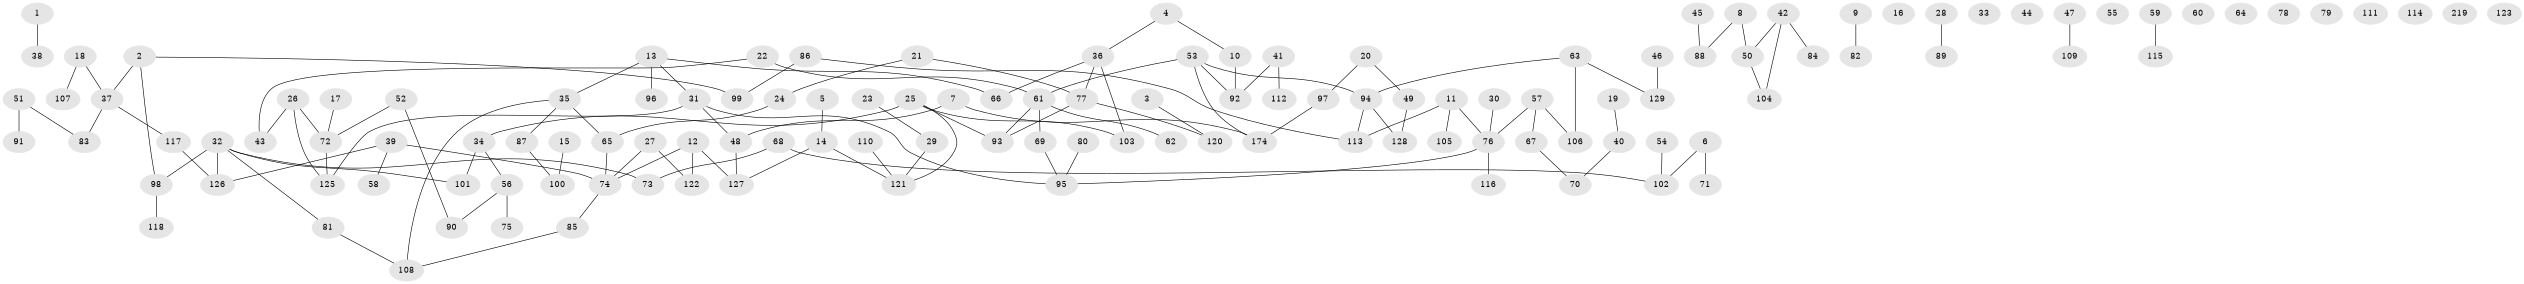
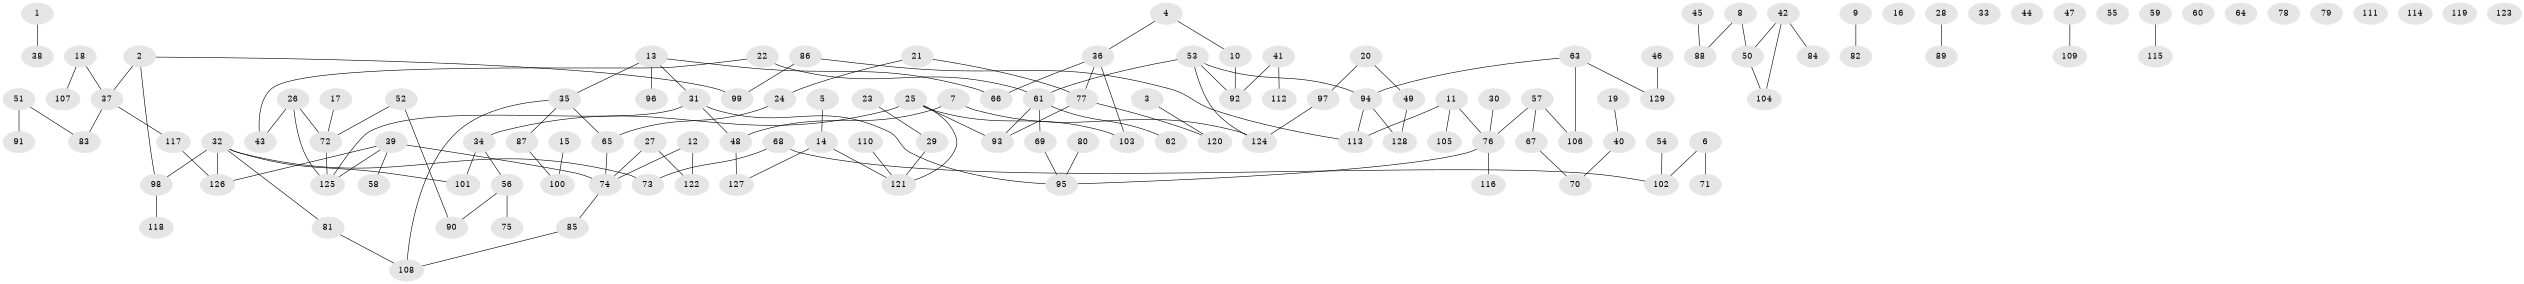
(2460, 14) -> (2460, 14)
(1260, 142) -> (1260, 142)
none -> (359, 163)
(718, 166) -> none
